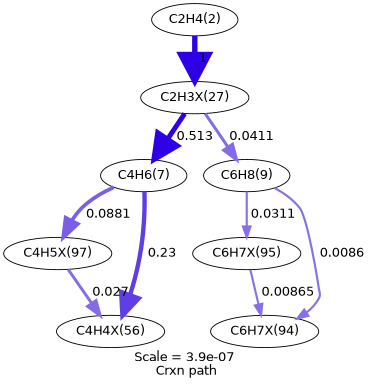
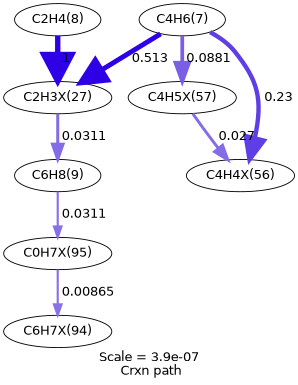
(195, 20) -> (58, 20)
(176, 126) -> (131, 52)
(250, 137) -> (82, 137)
(311, 246) -> none
(58, 254) -> (182, 98)
(247, 254) -> (58, 254)
